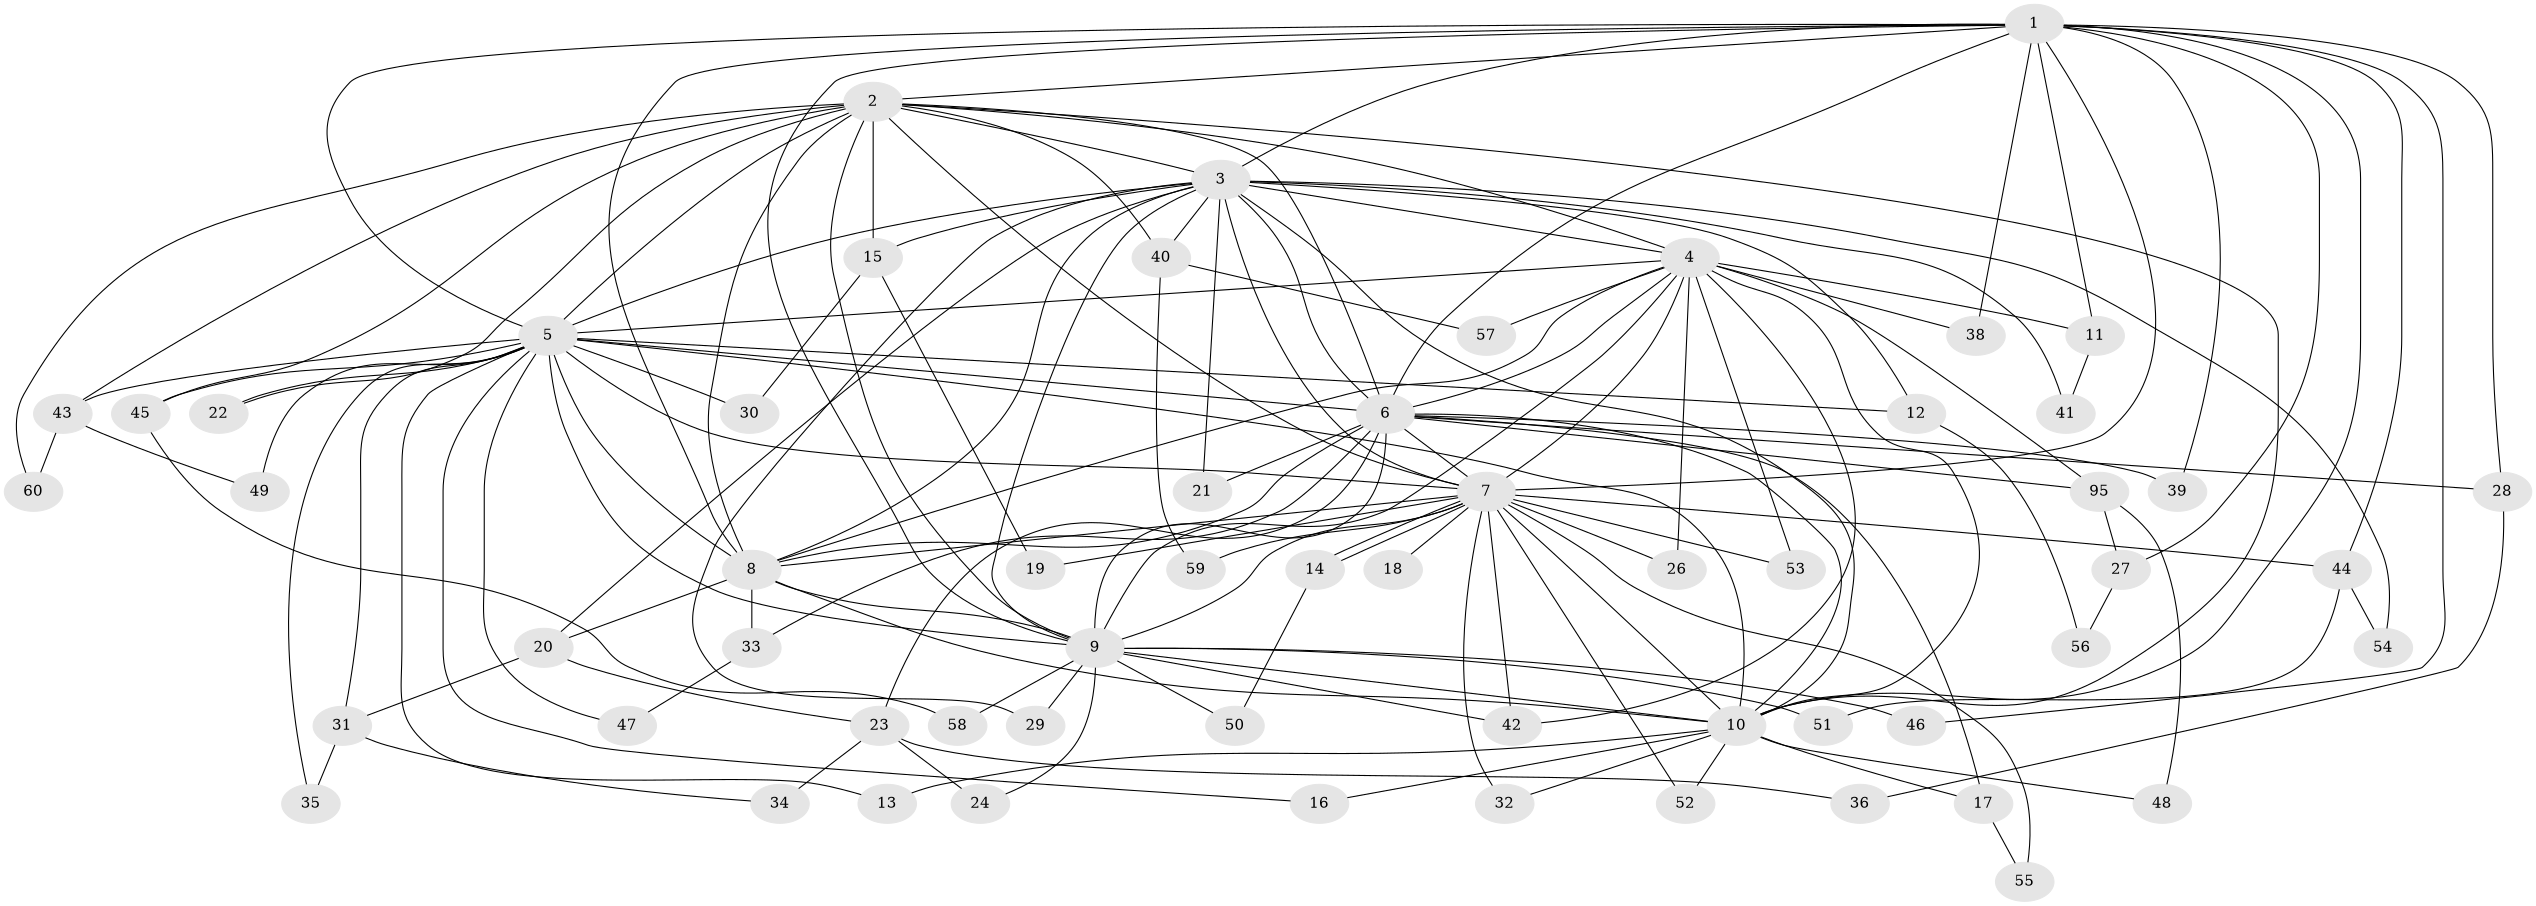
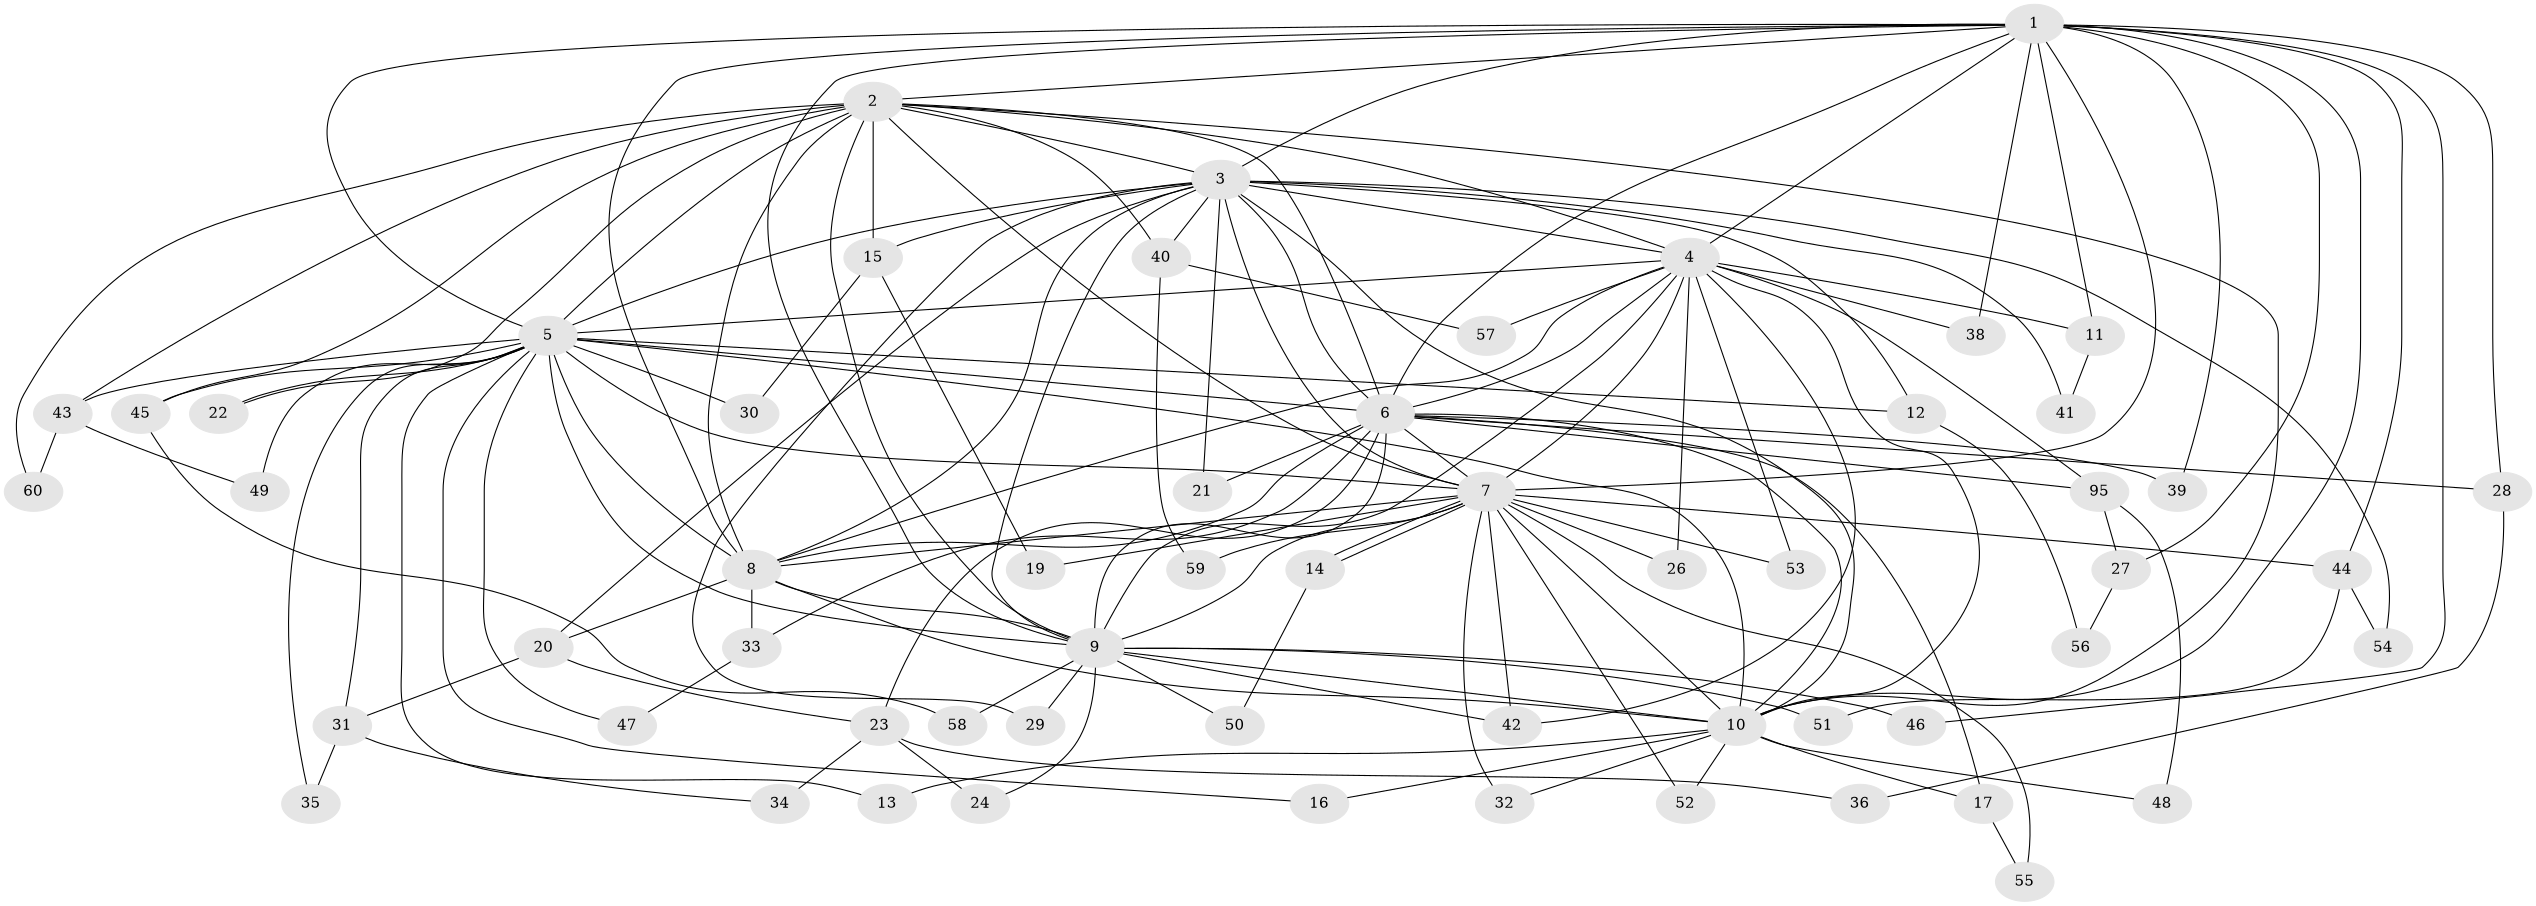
none -> (1862, 141)
(1393, 570) -> none
